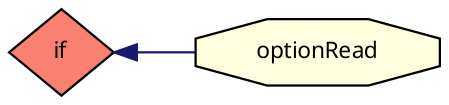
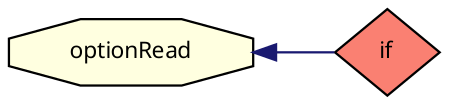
(166, 52) -> (305, 52)
